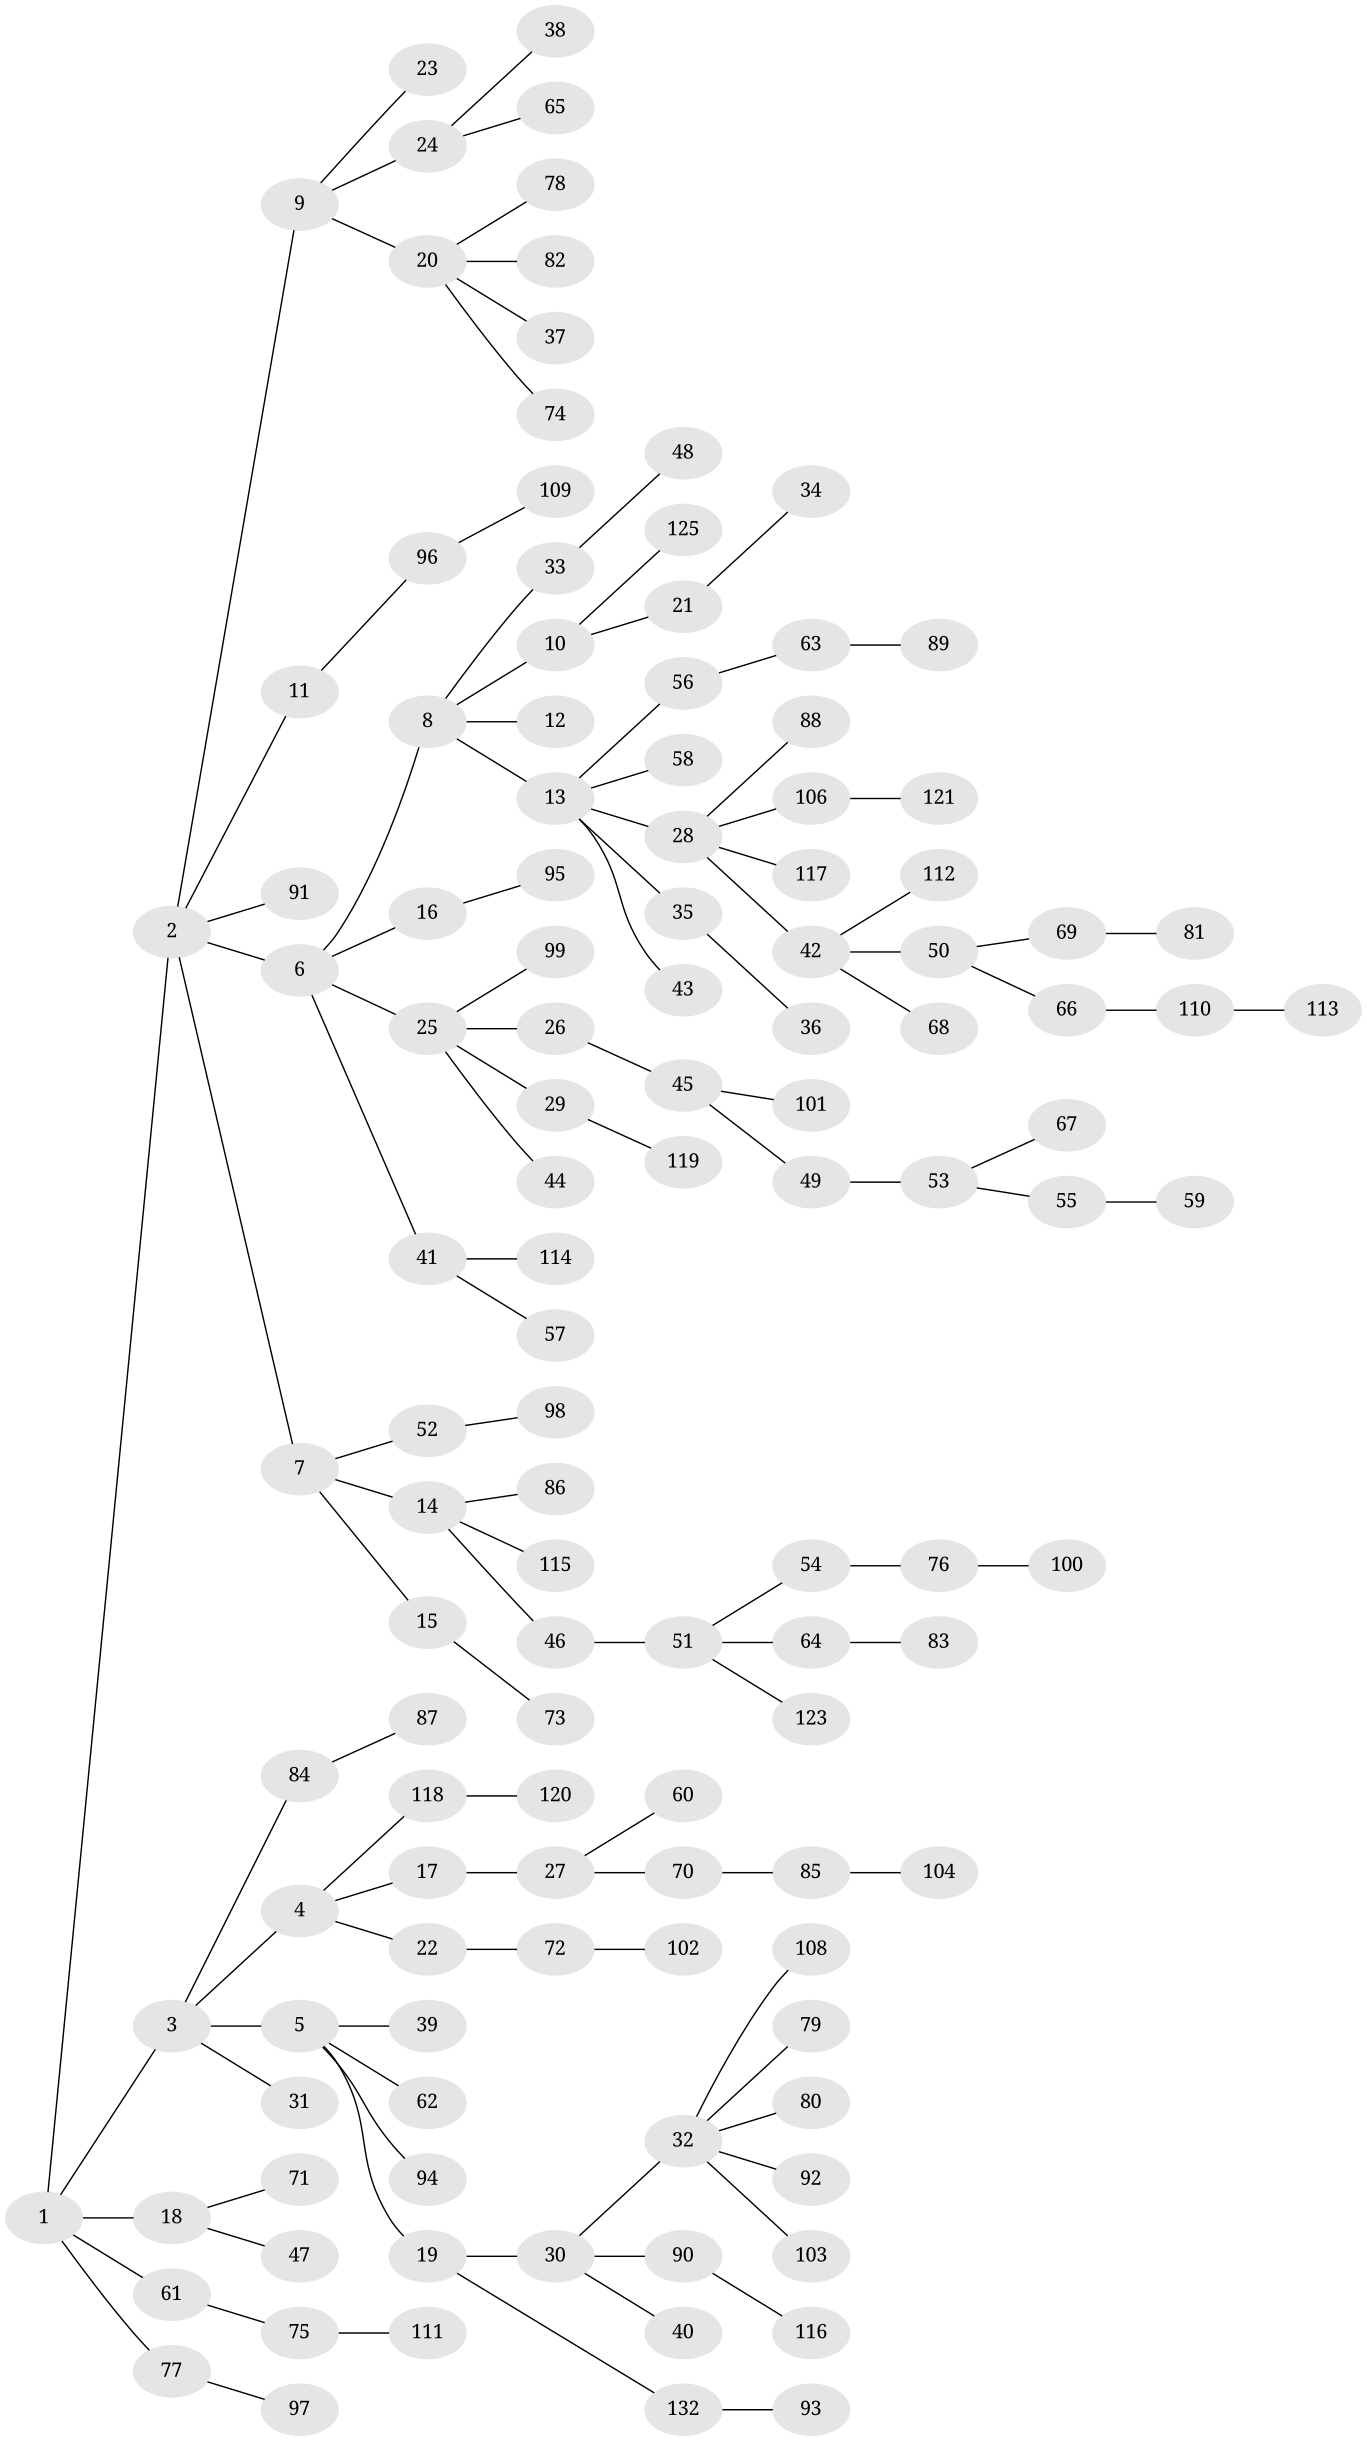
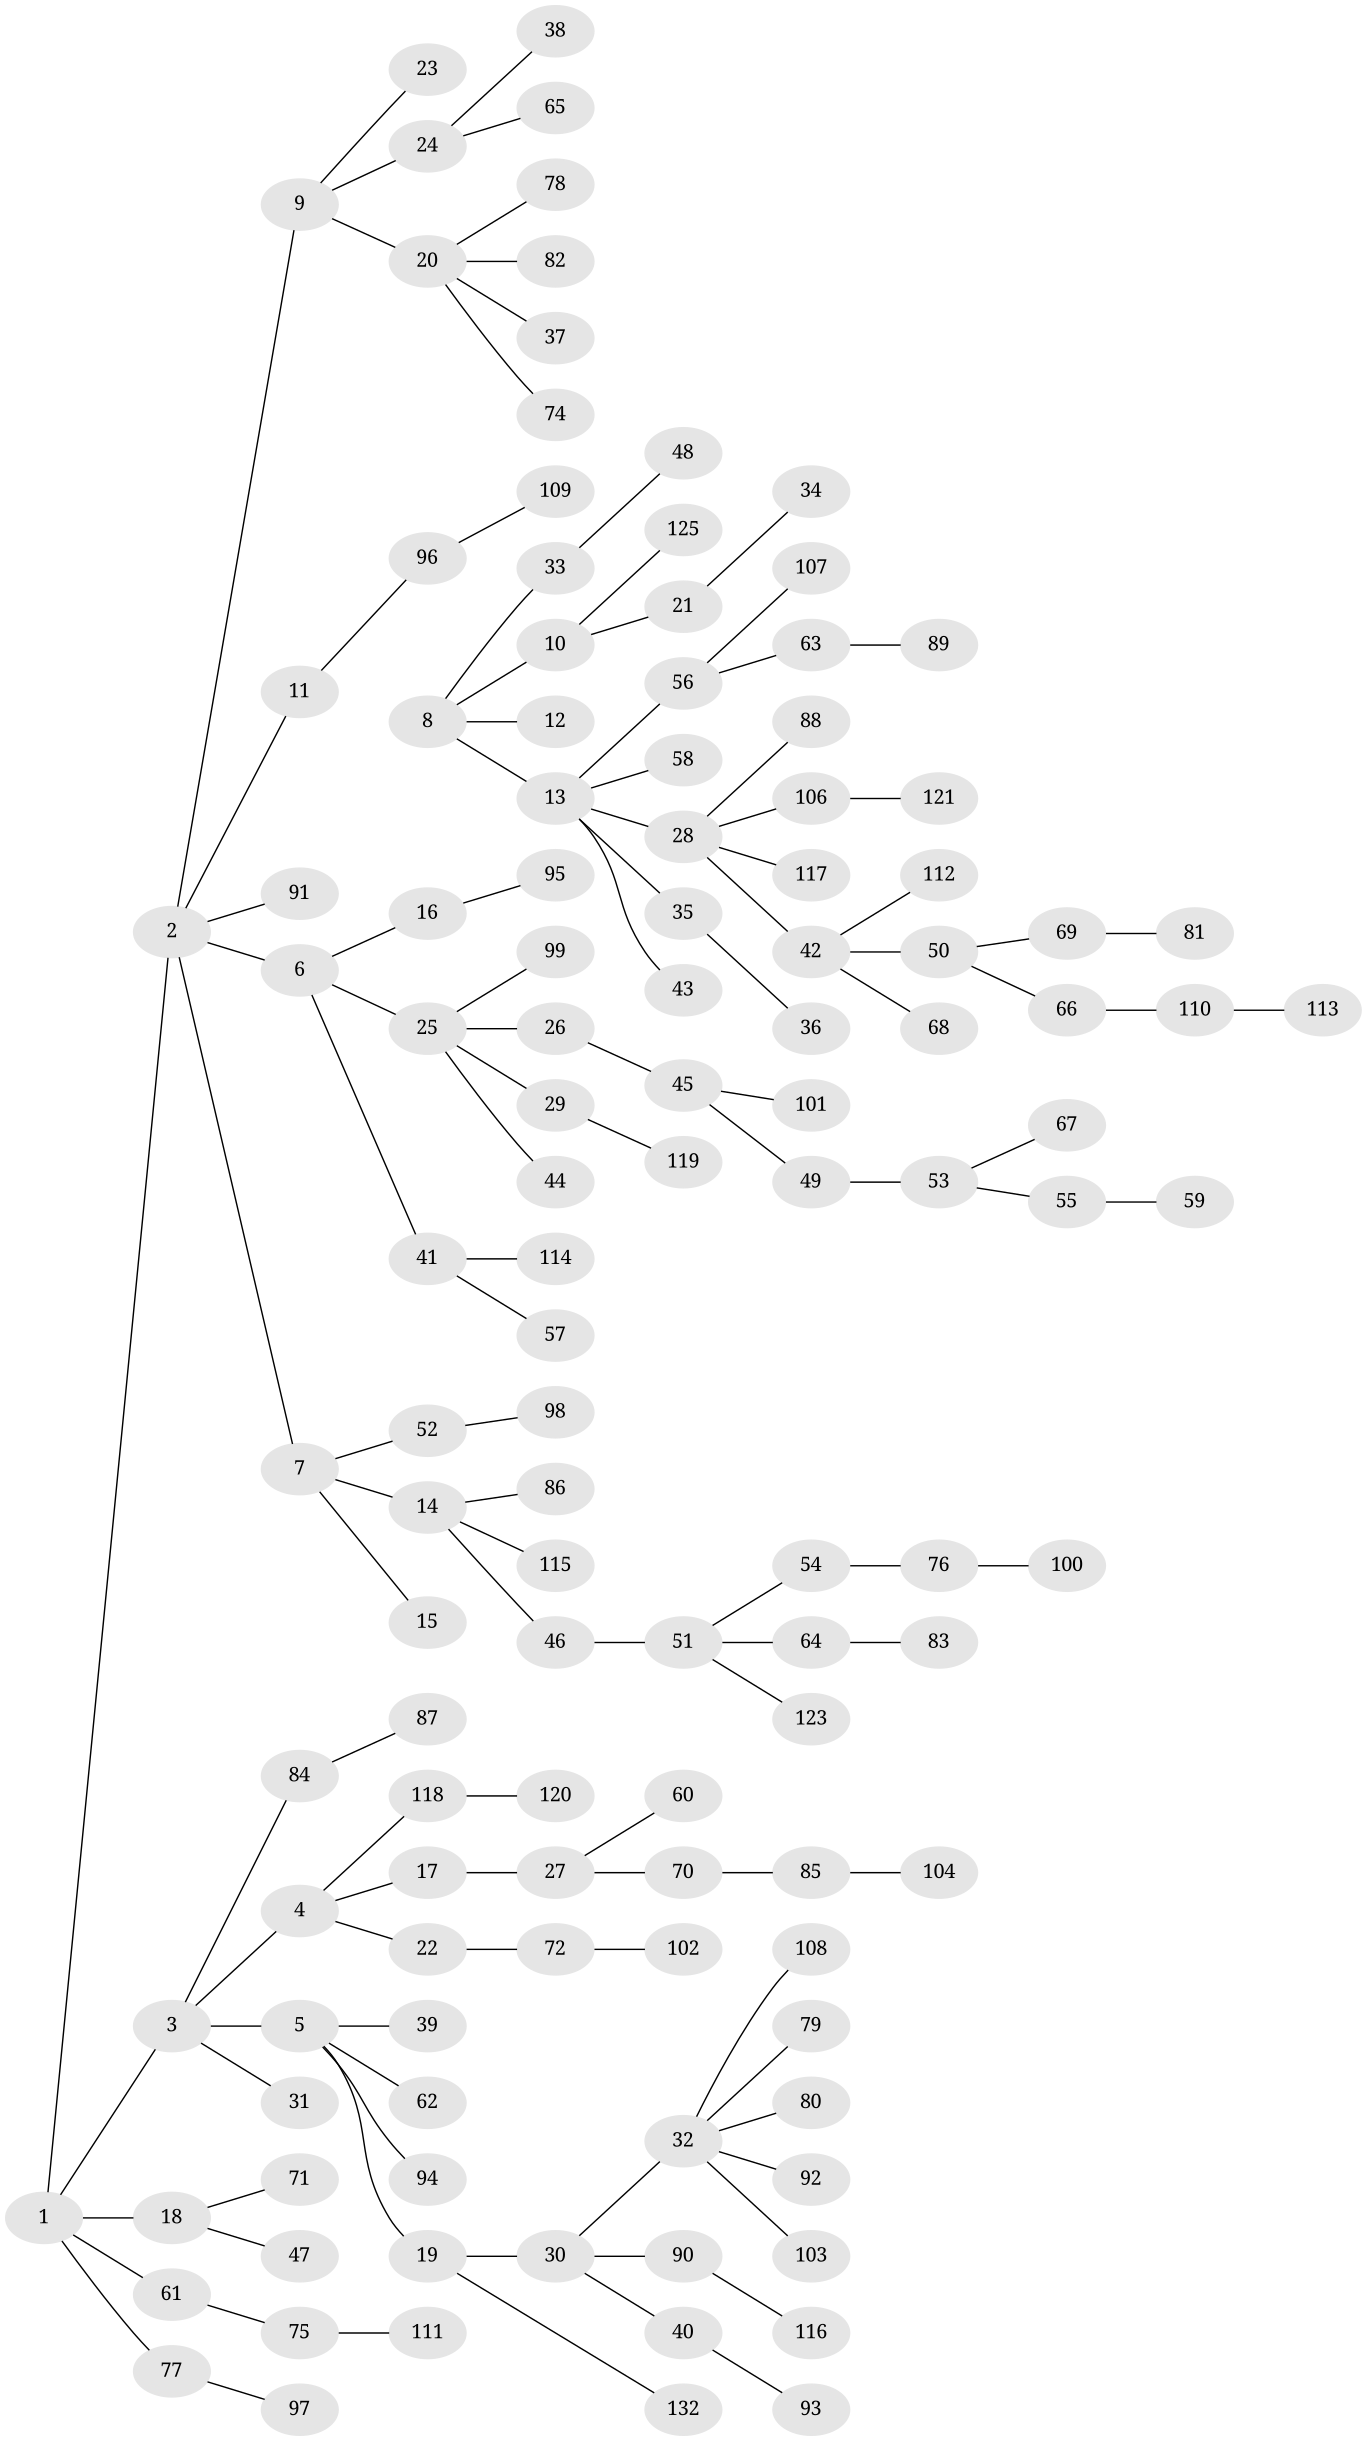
none -> (811, 568)
(380, 853) -> none
(556, 1719) -> none
(748, 2410) -> (747, 2371)
